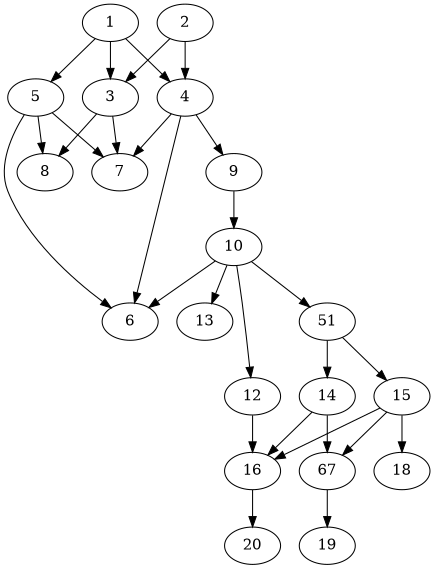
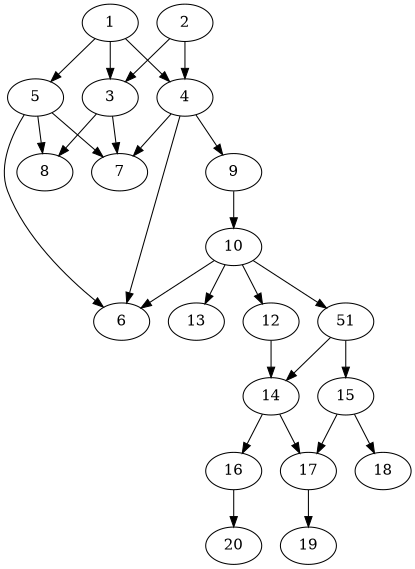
(253, 429) -> (271, 354)
(335, 430) -> none
(327, 471) -> (308, 471)
